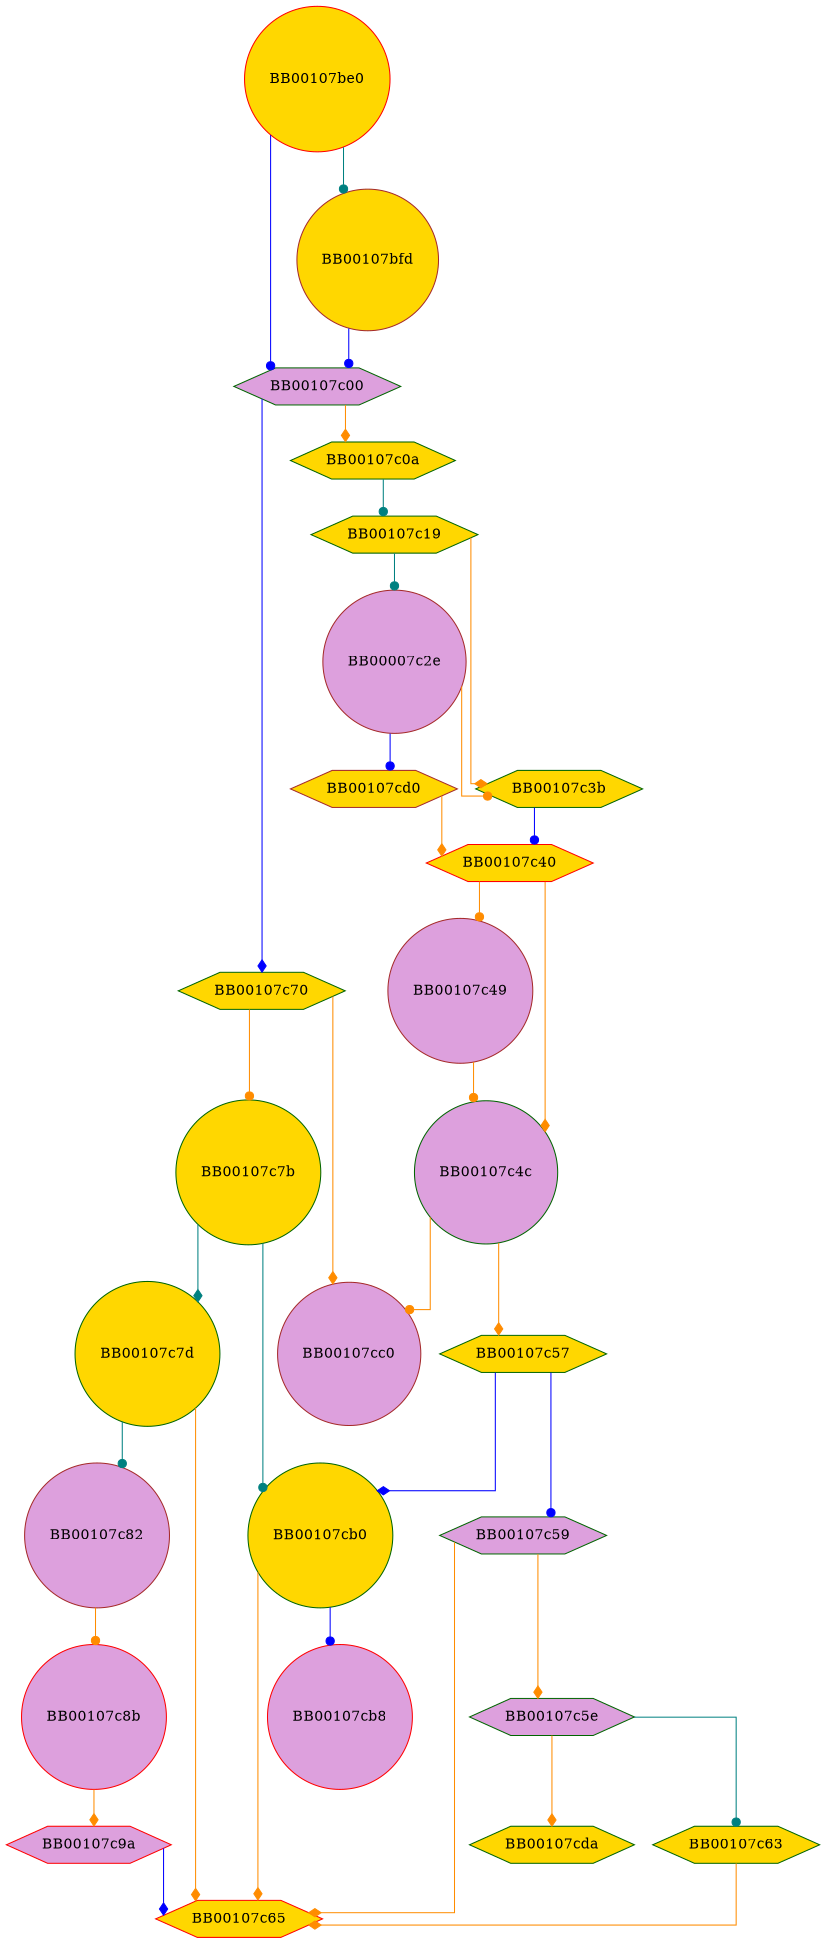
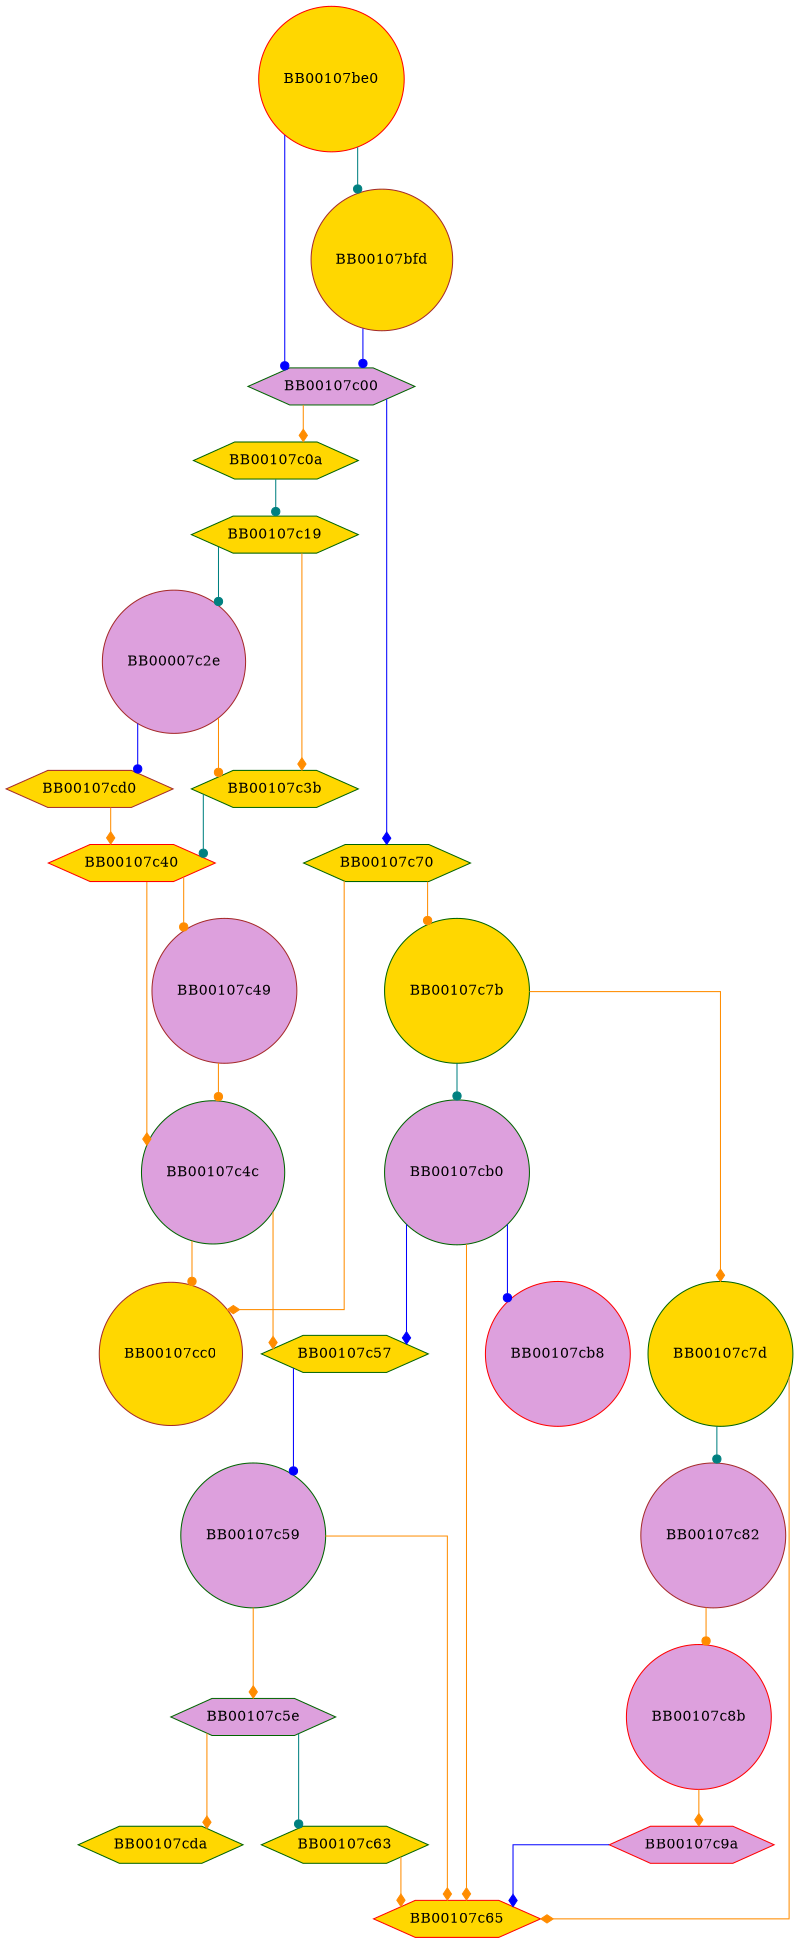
(534, 822) -> (203, 822)
(198, 1257) -> (720, 1035)
(349, 1354) -> (171, 1354)
(495, 1485) -> (407, 1278)
(320, 1535) -> (457, 1172)
(523, 1535) -> (253, 1535)
